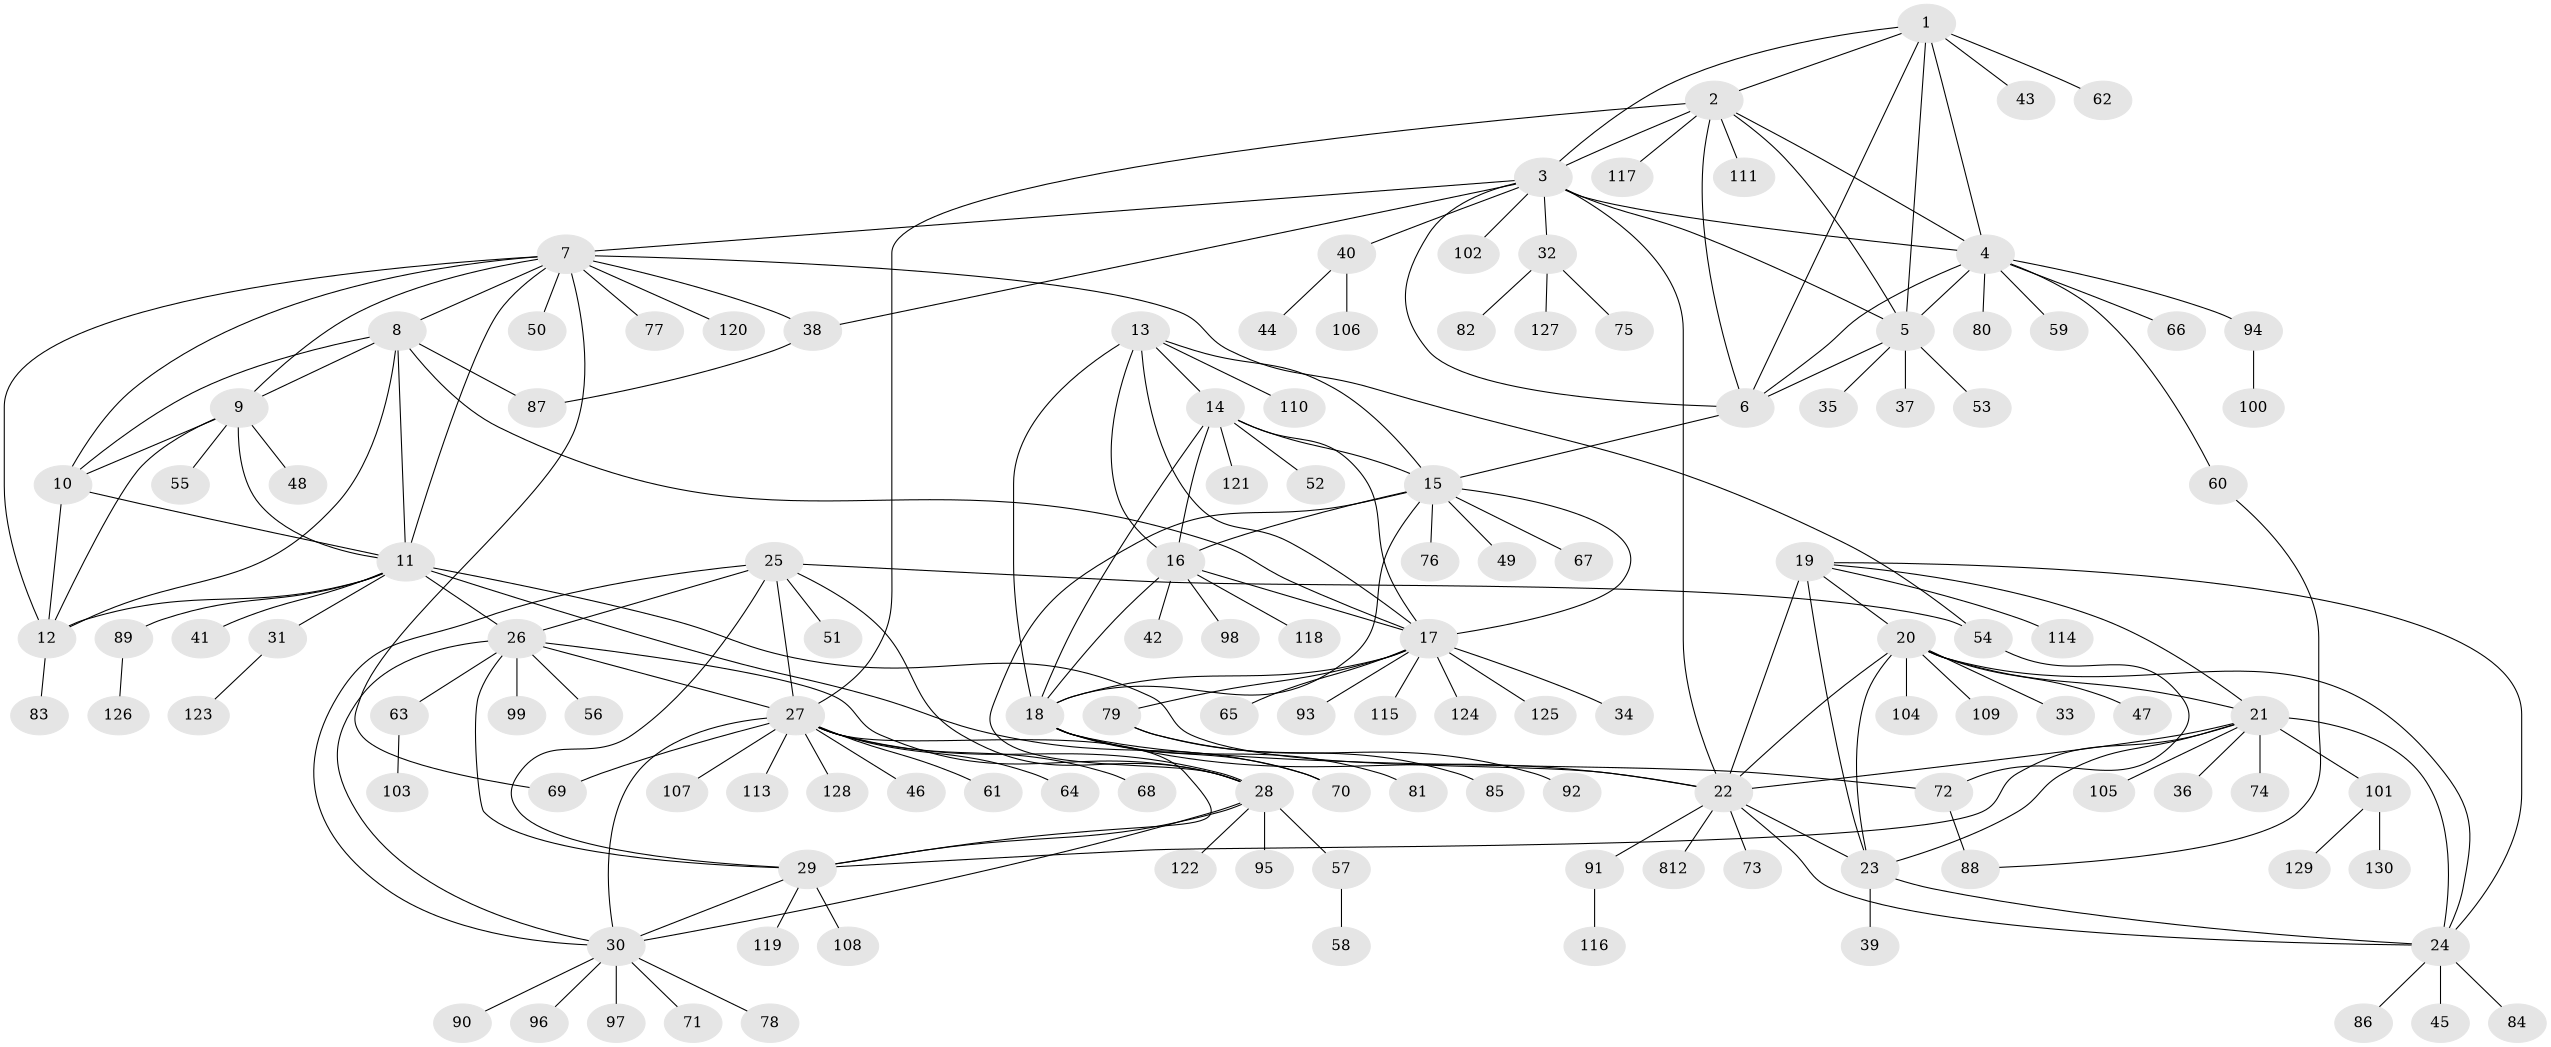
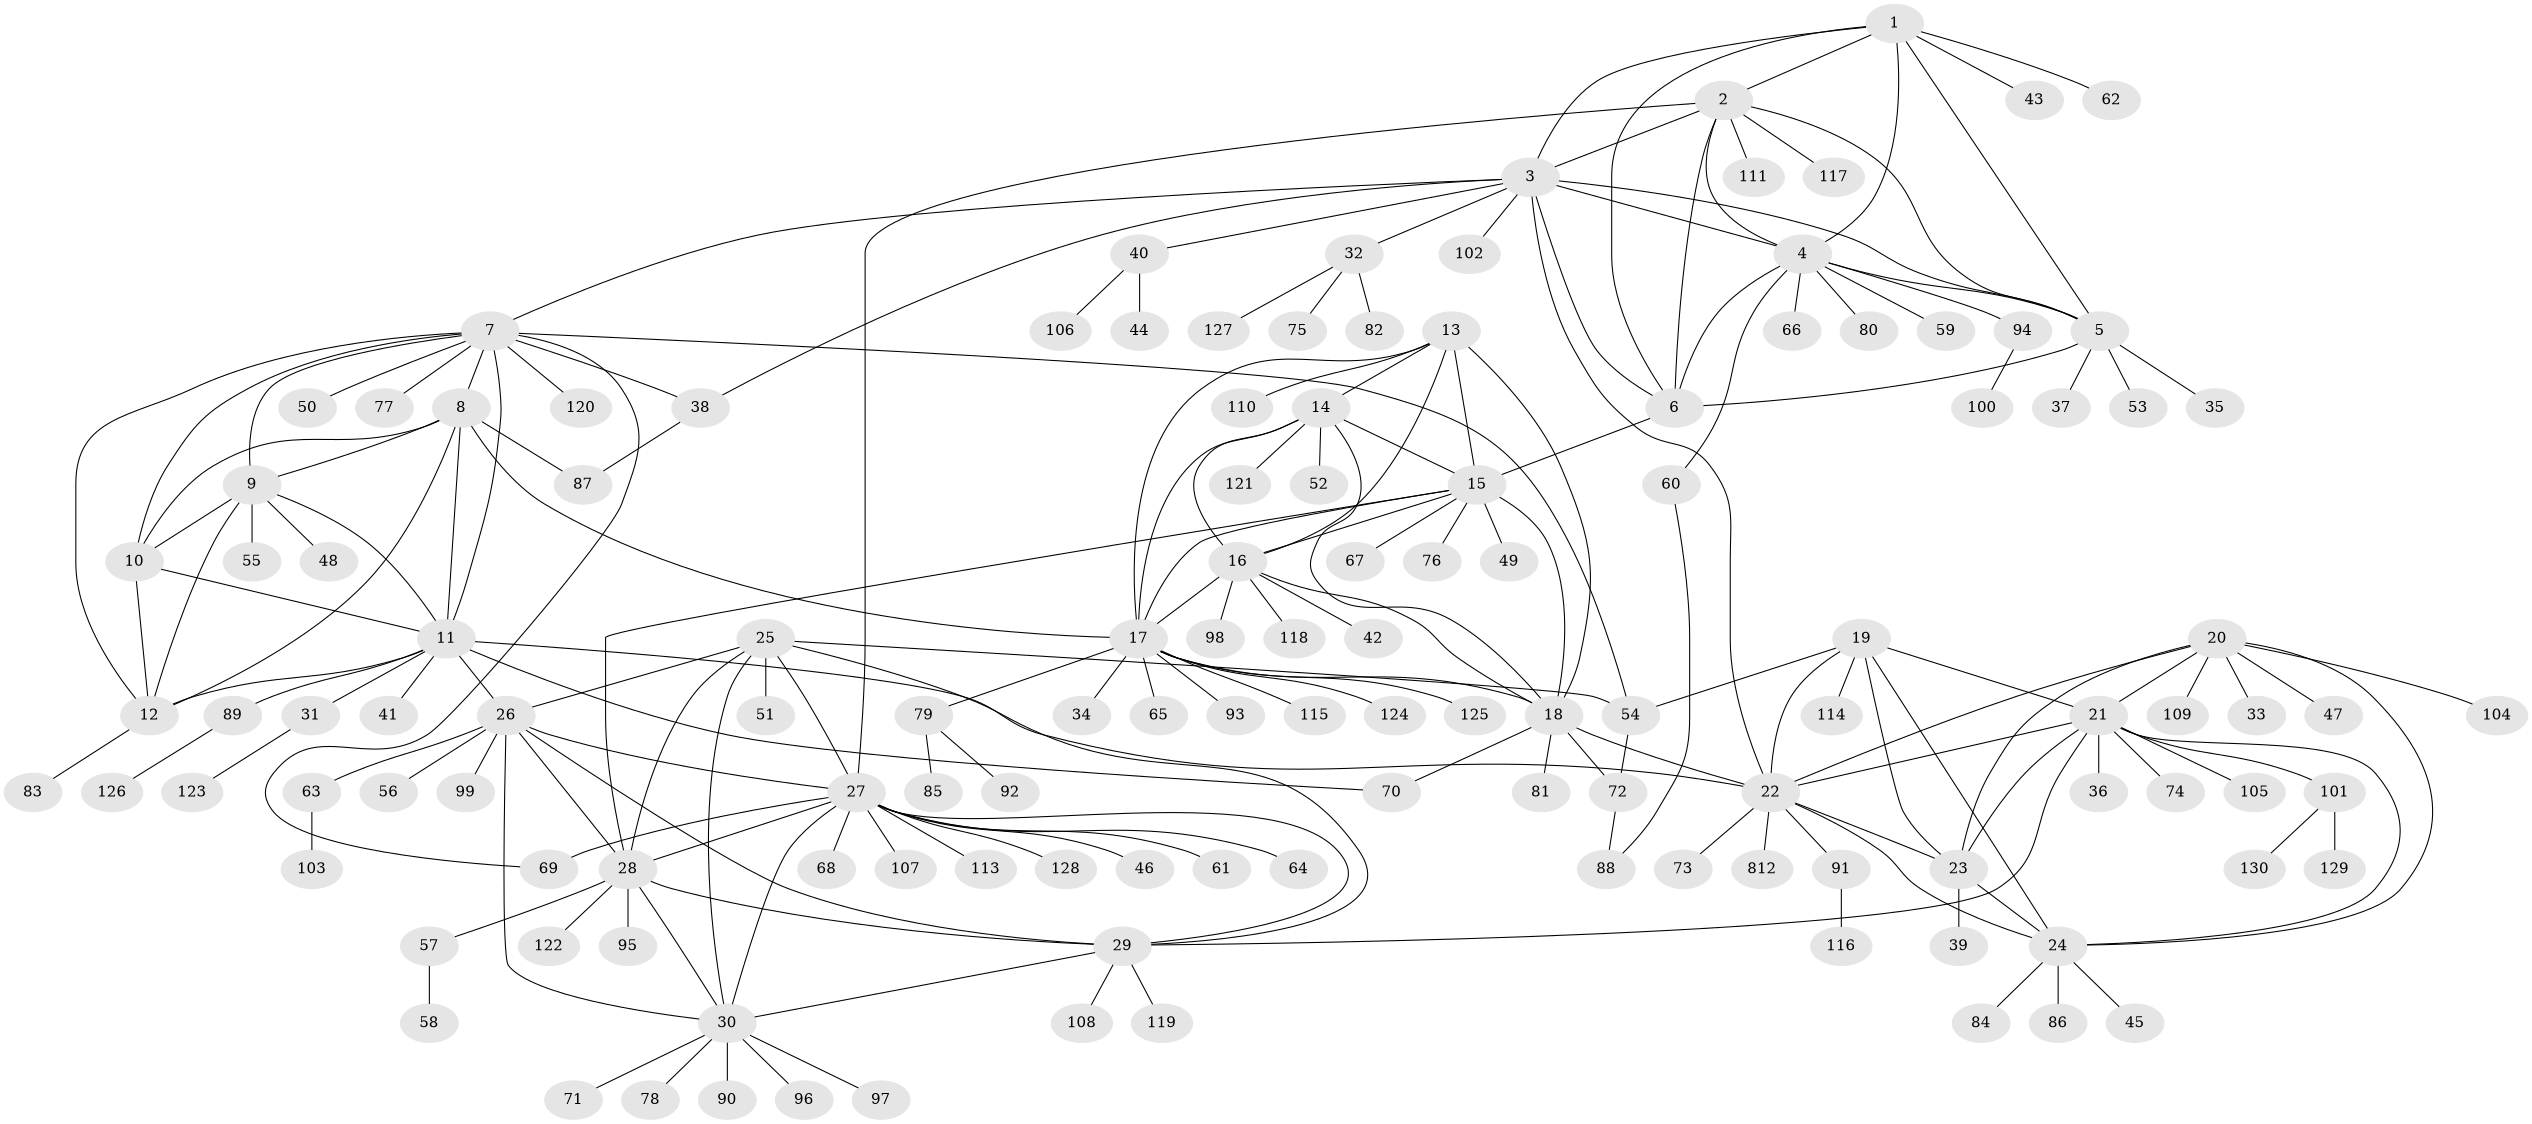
(1852, 598) -> (1746, 677)
